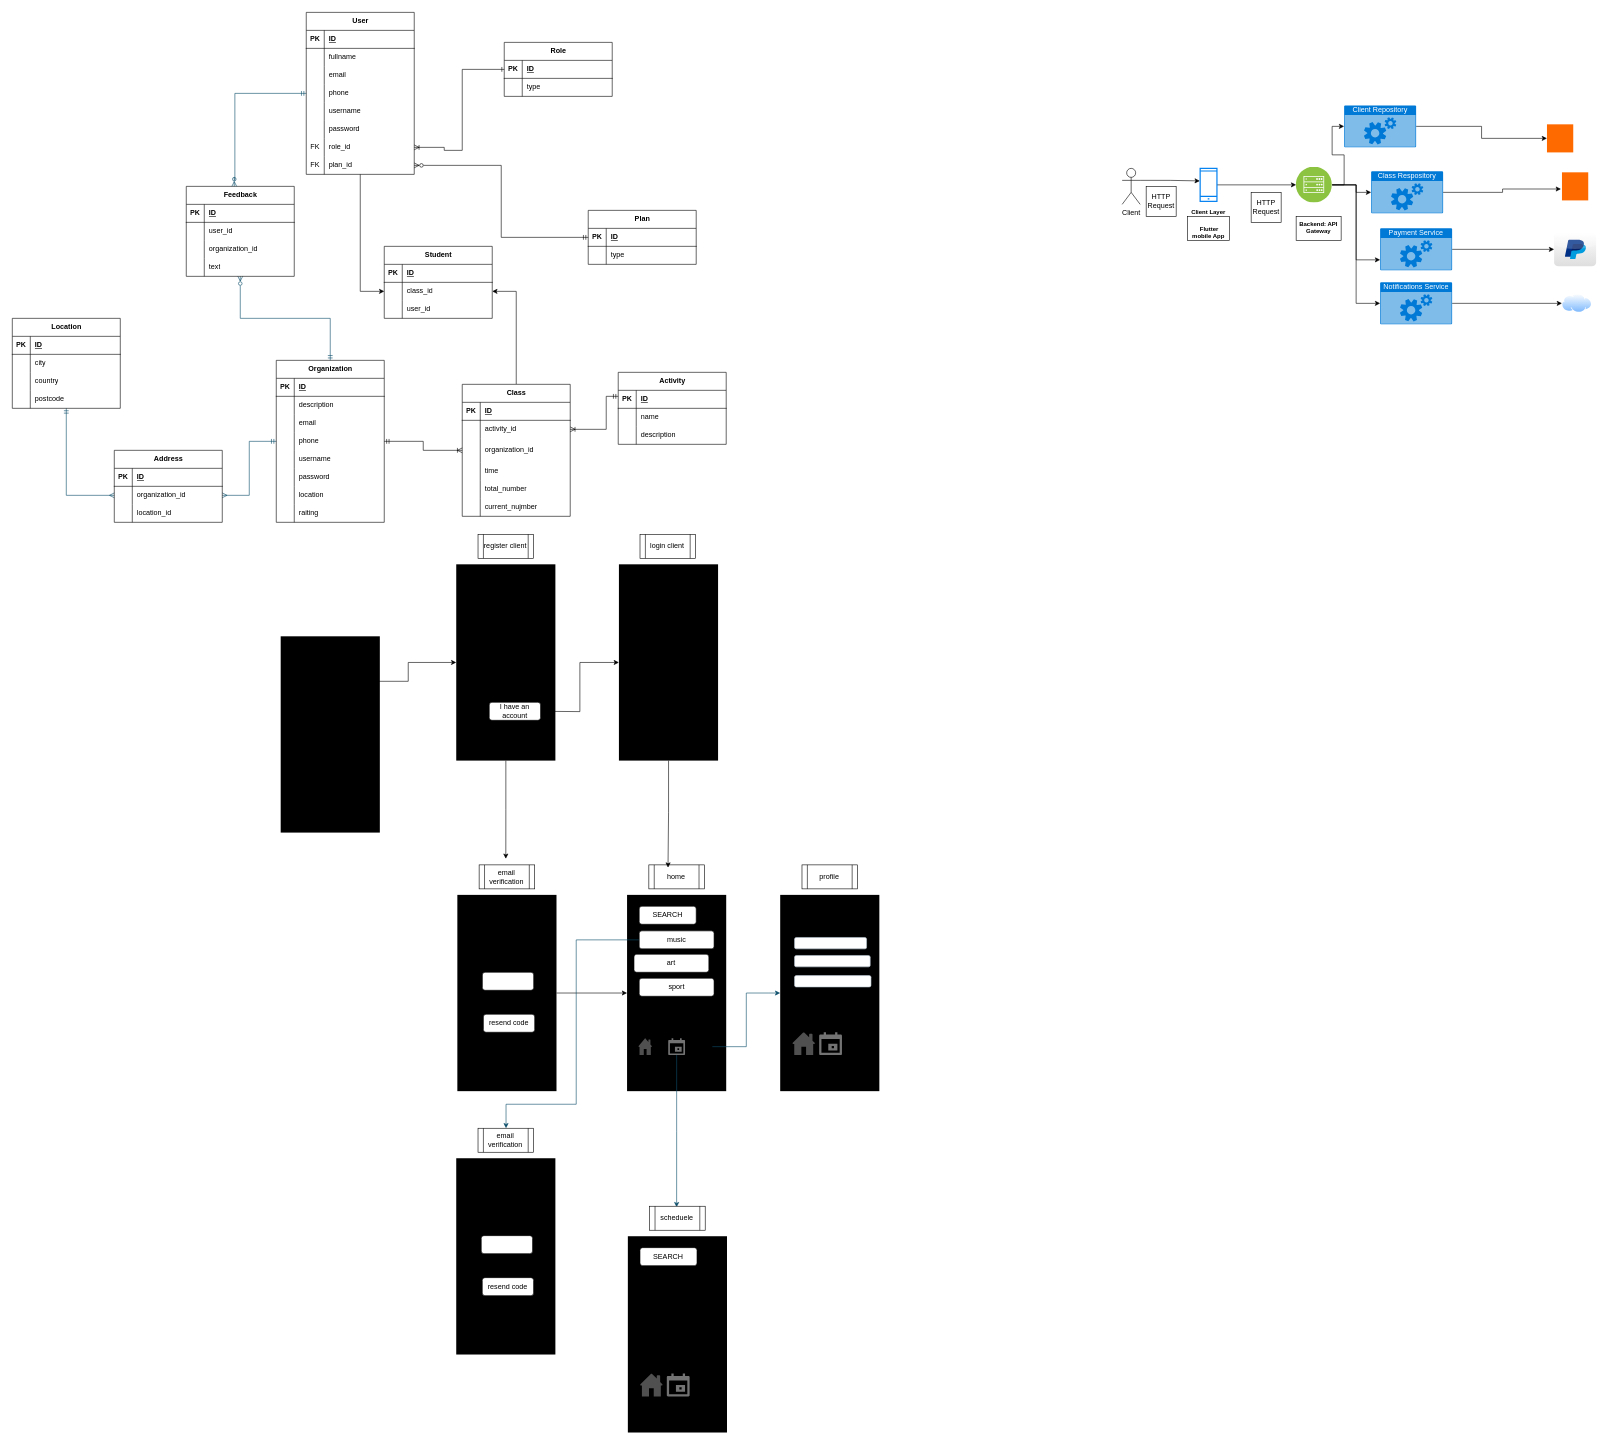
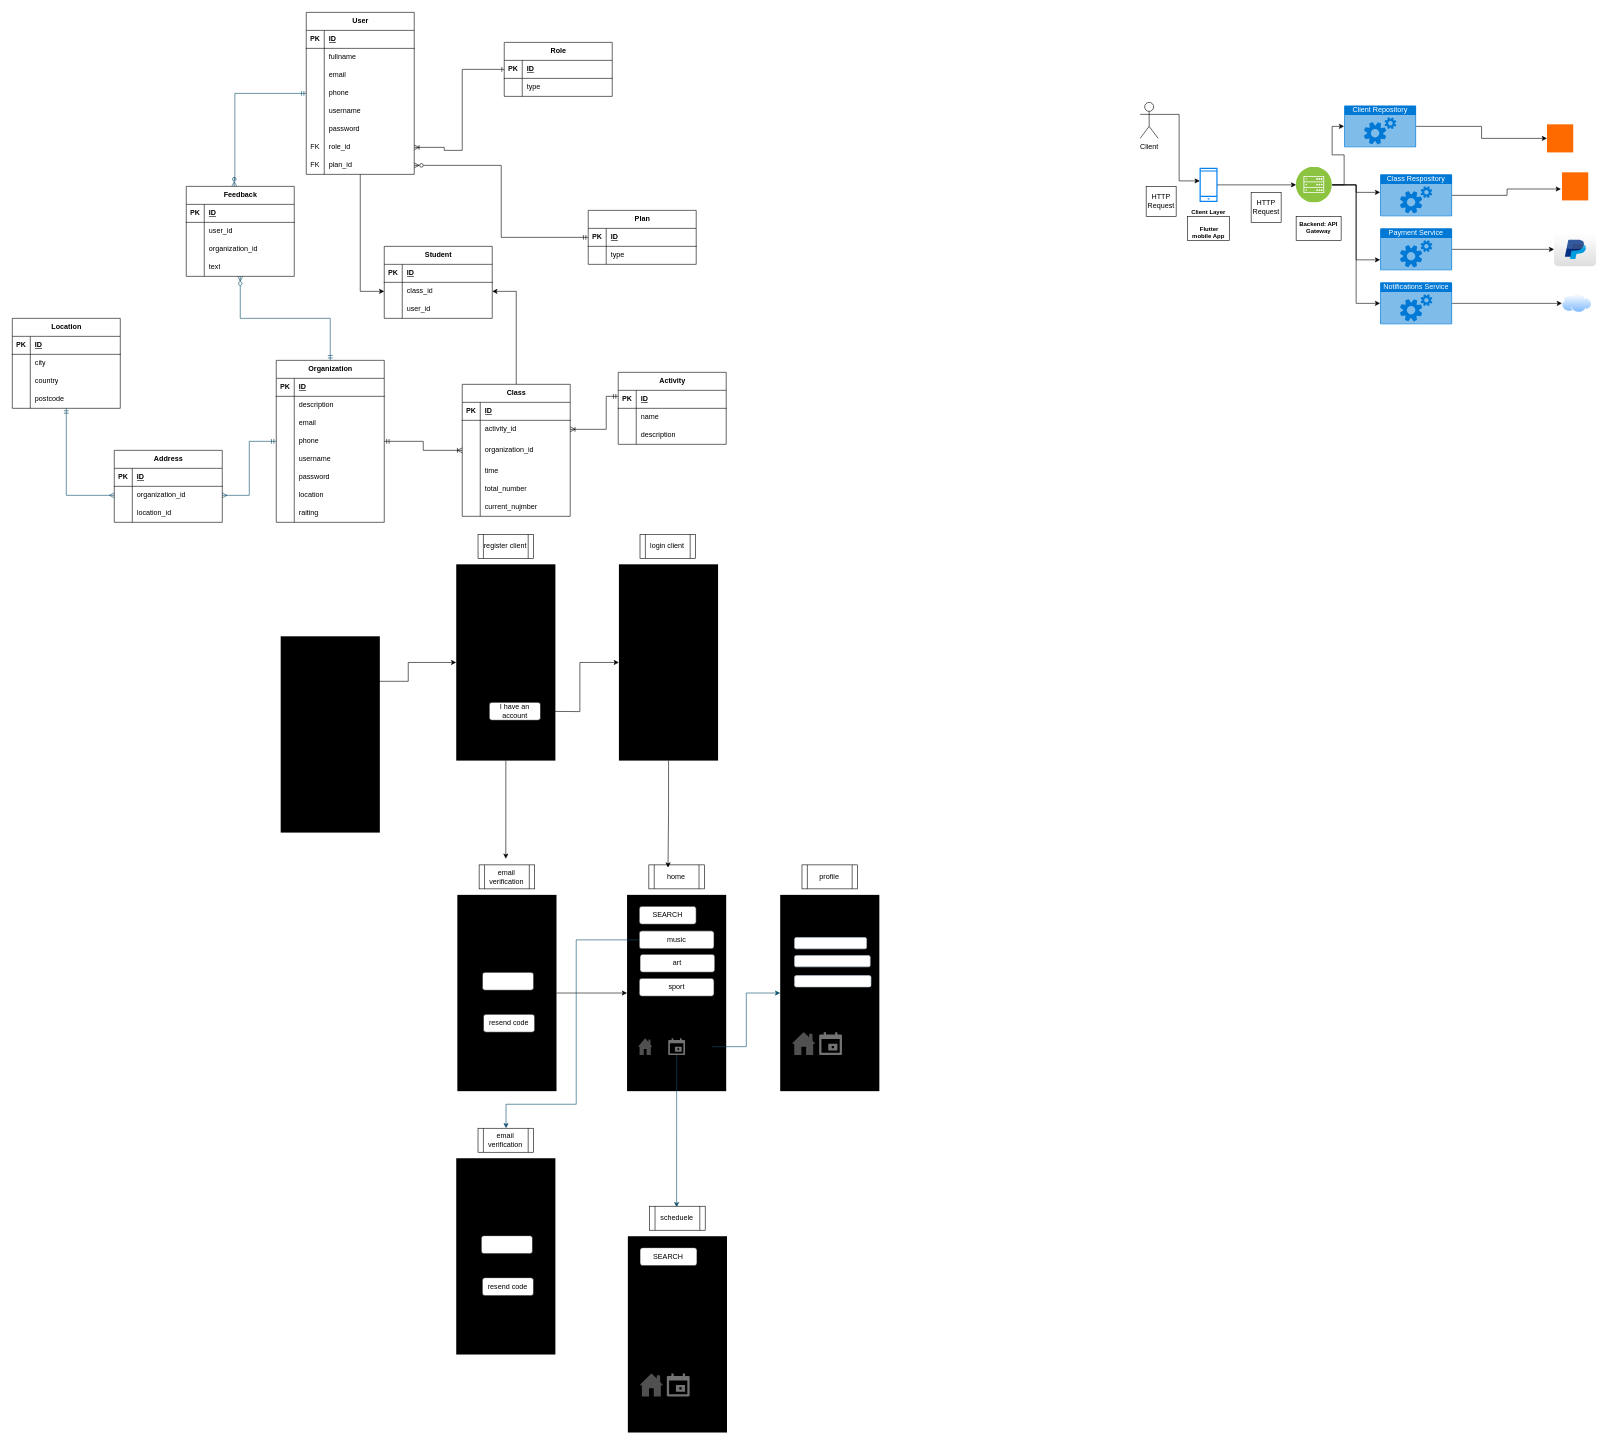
(1131, 186) -> (1149, 120)
(1407, 192) -> (1416, 195)
(672, 963) -> (678, 963)
